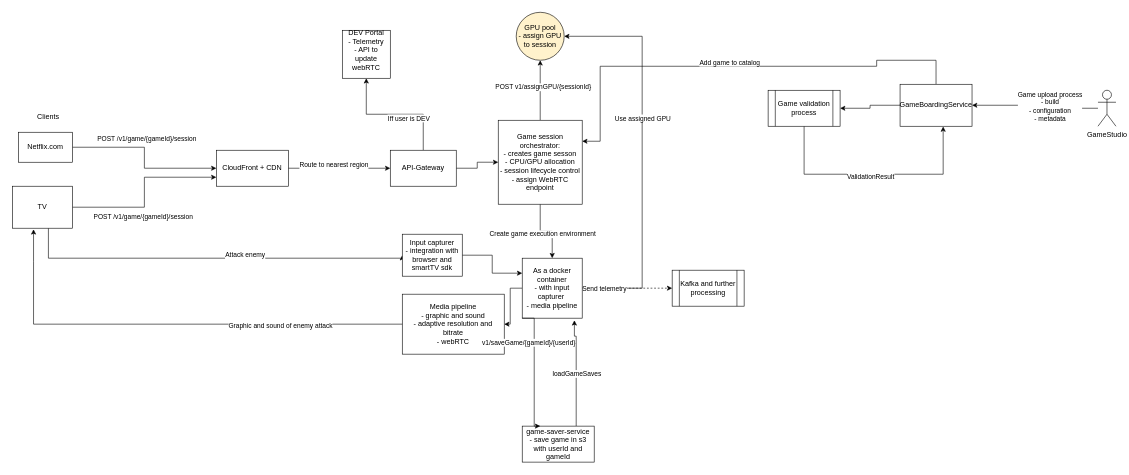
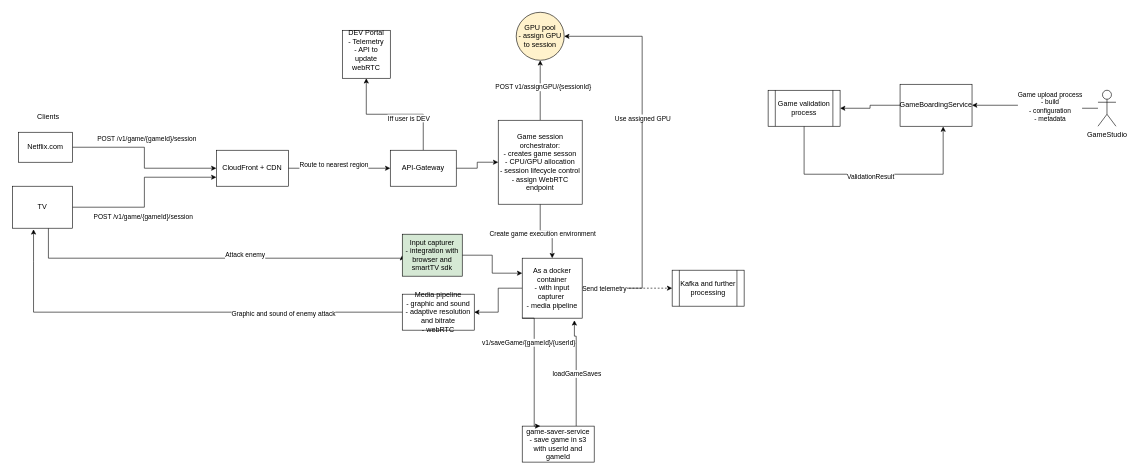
(731, 66) -> none
(432, 255) -> (432, 255)
(453, 324) -> (438, 312)
